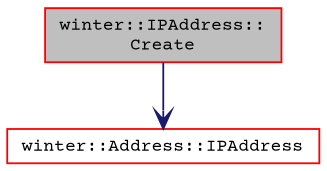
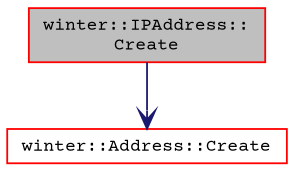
(163, 146) -> (147, 146)
